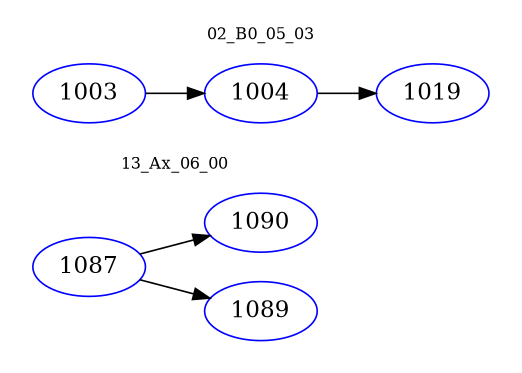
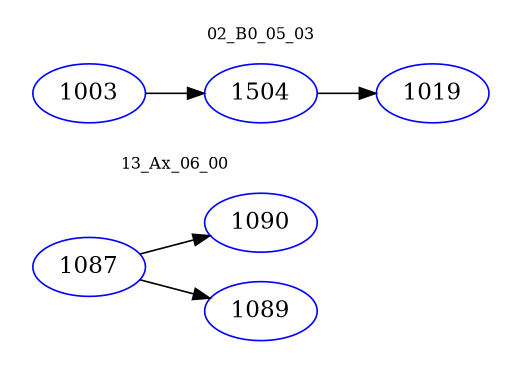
(261, 93) -> (261, 93)
